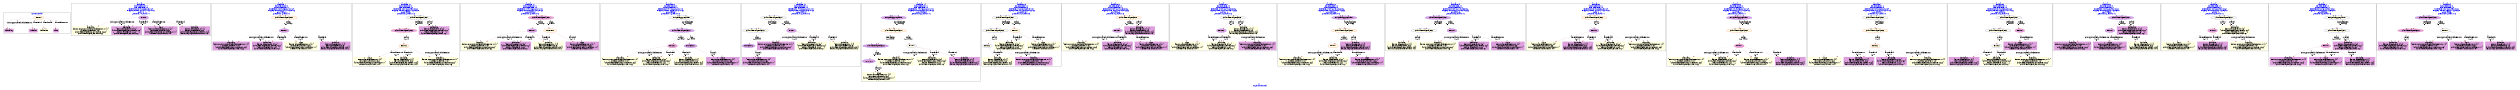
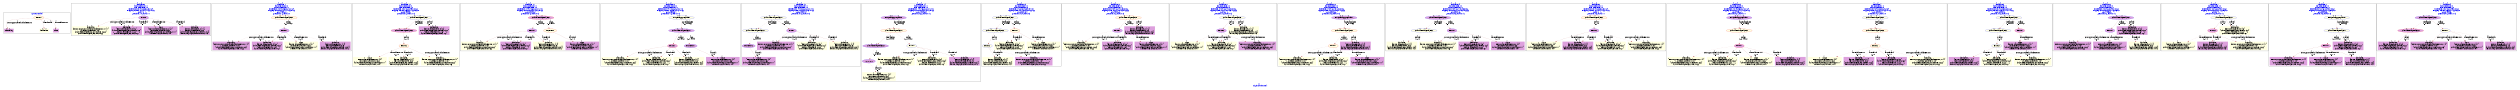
(33, 31) -> none
